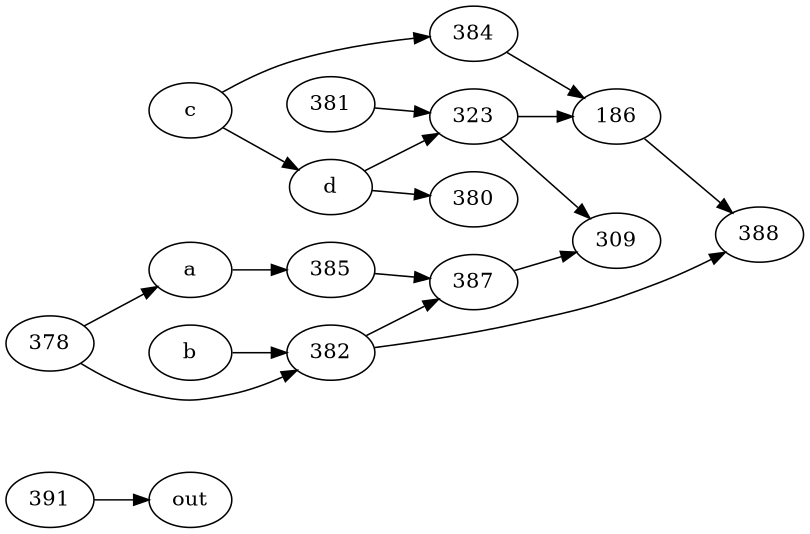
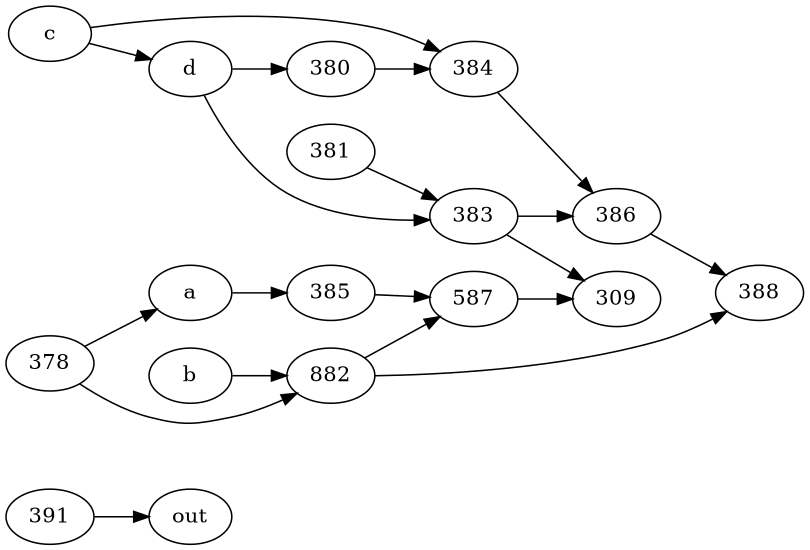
none -> (395, 69)
(474, 117) -> (474, 216)
(617, 117) -> (617, 216)
(474, 282) -> (474, 299)
(331, 353) -> (331, 376)
